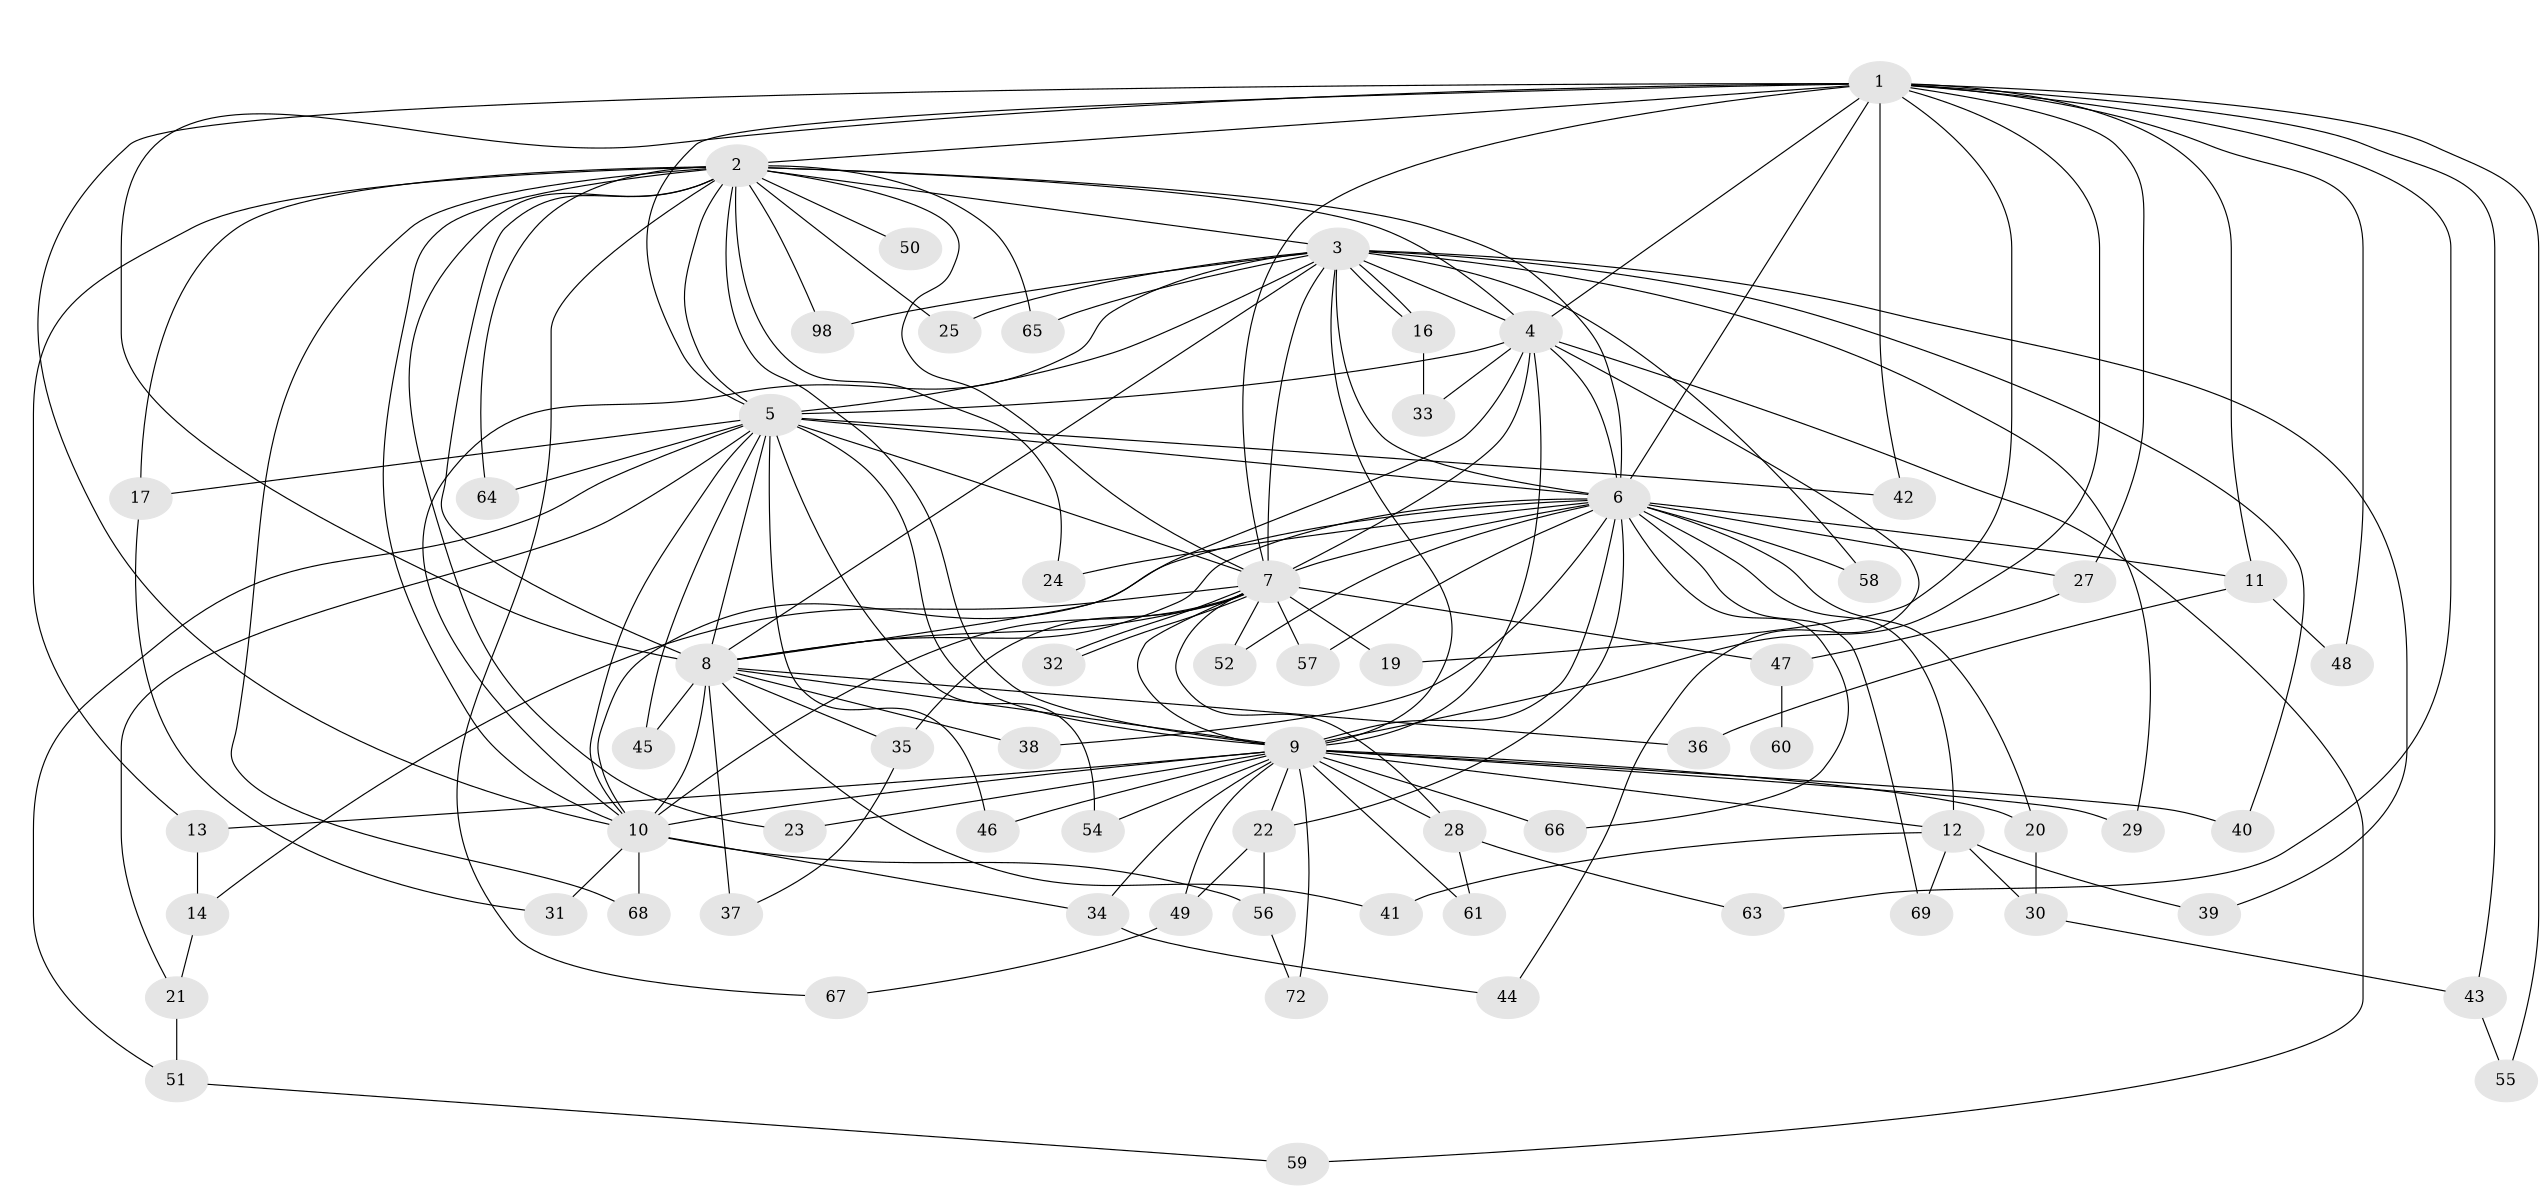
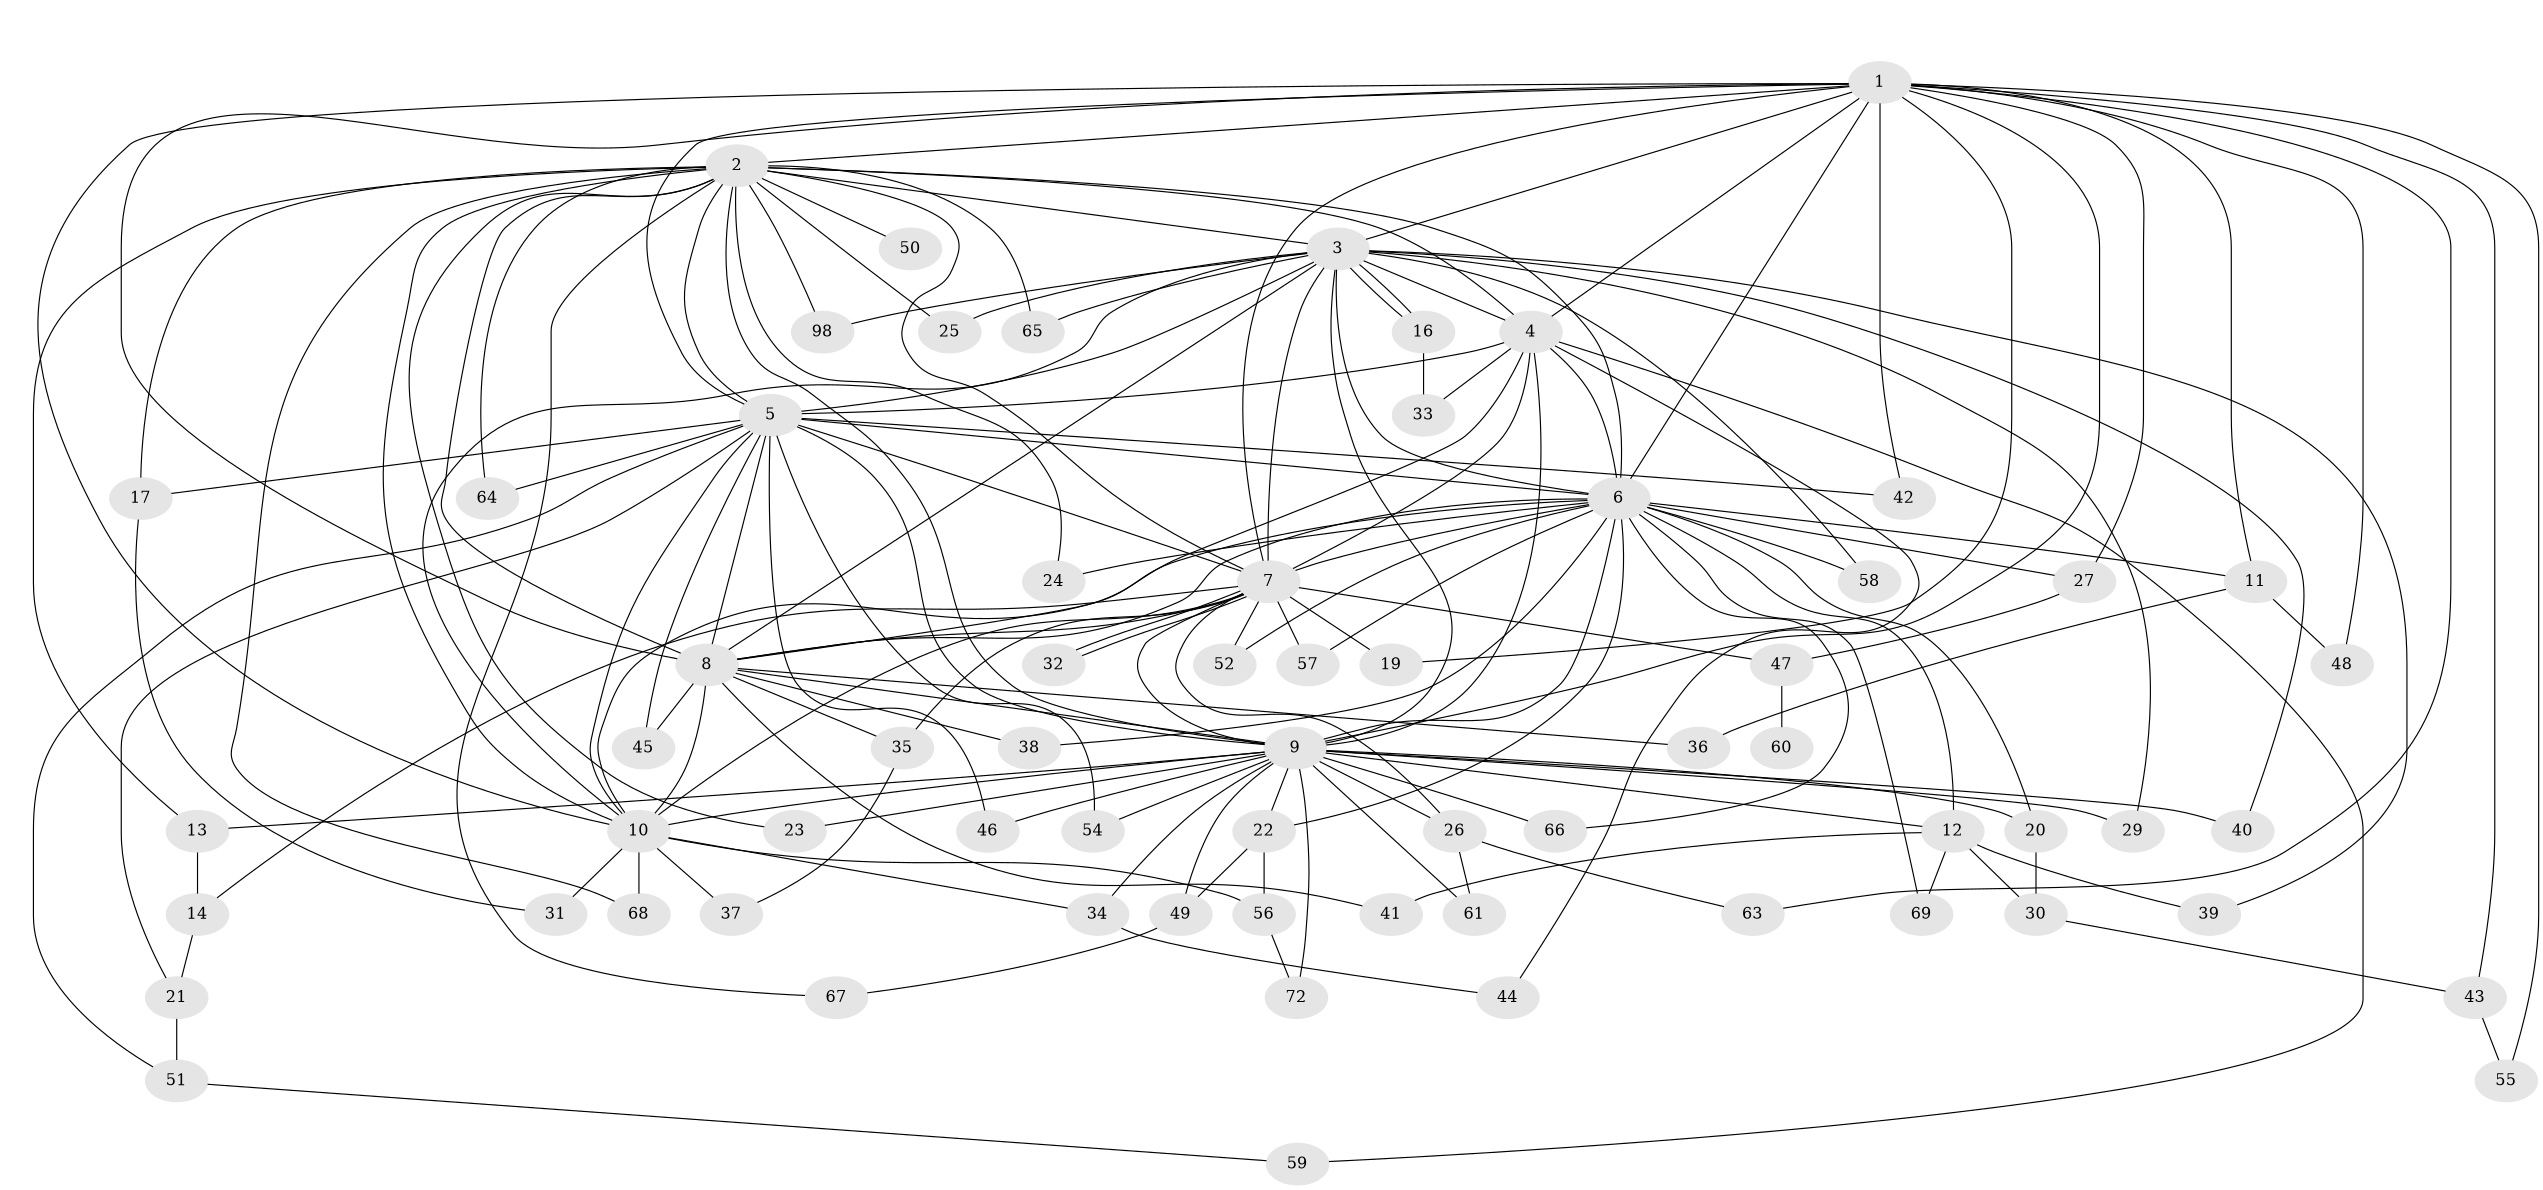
none -> (1609, 166)
(719, 784) -> (685, 873)
(1455, 831) -> (1455, 831)
